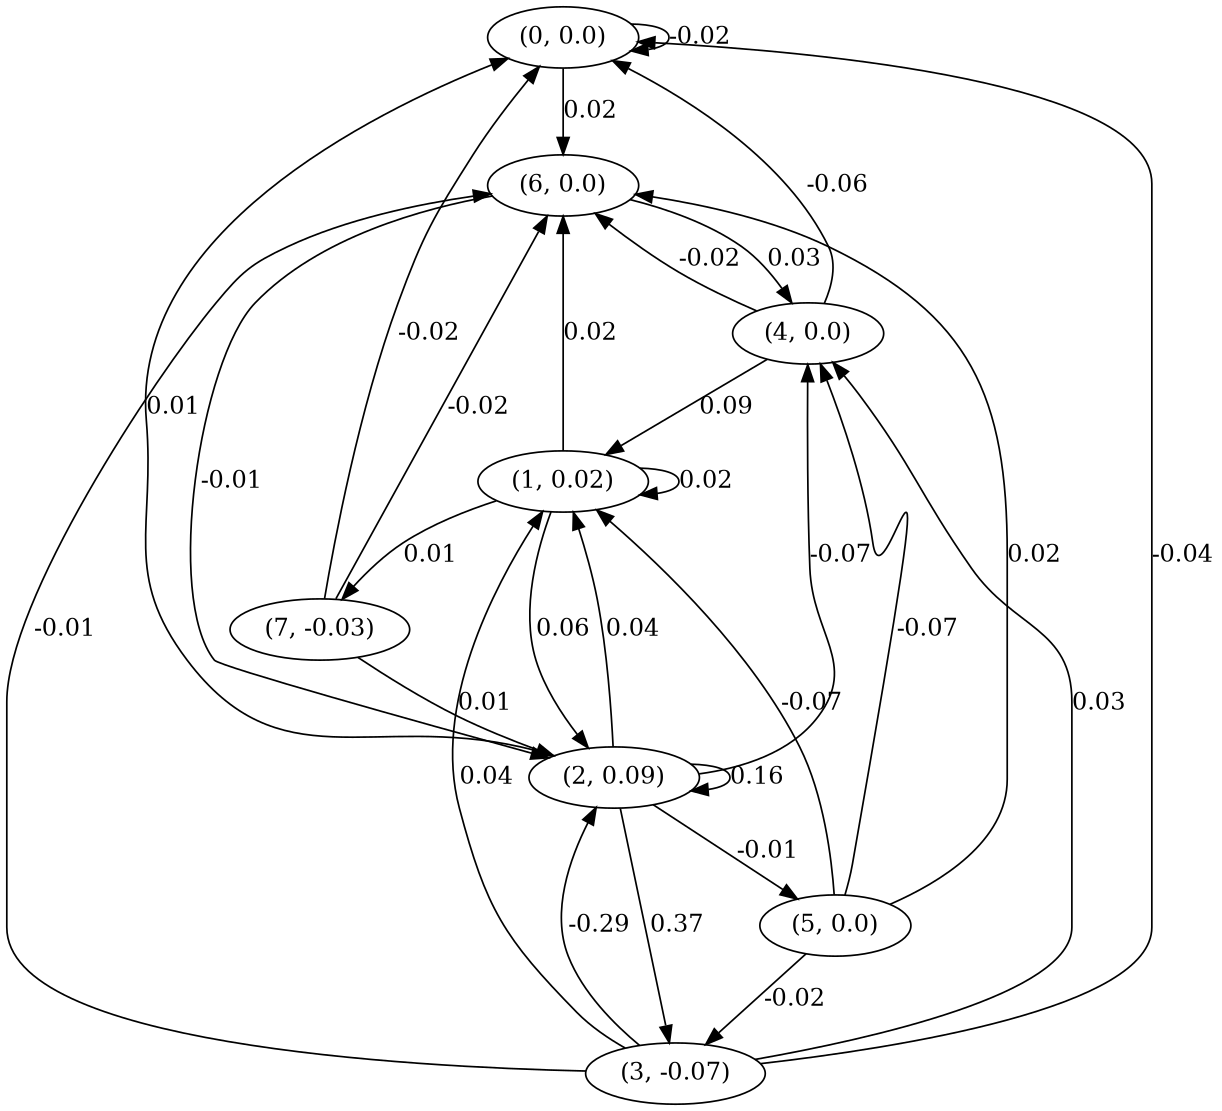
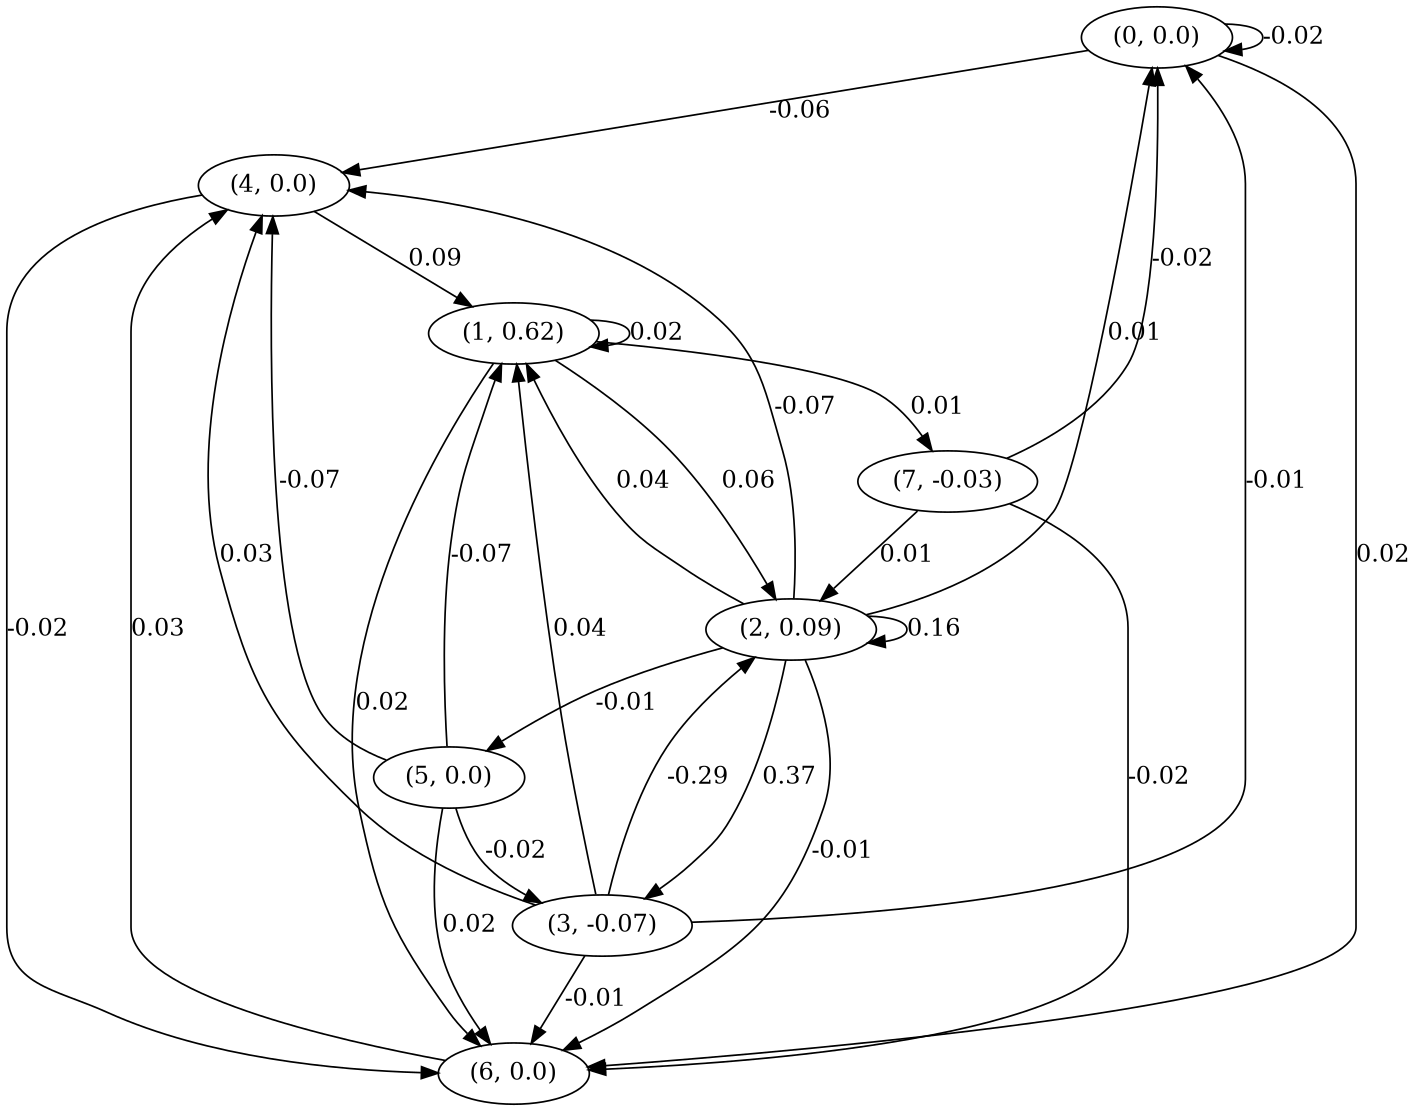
(764, 162) -> (724, 110)
(563, 481) -> (514, 333)
(193, 511) -> (781, 897)
(1183, 556) -> (1277, 481)
